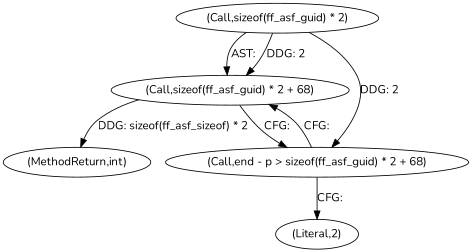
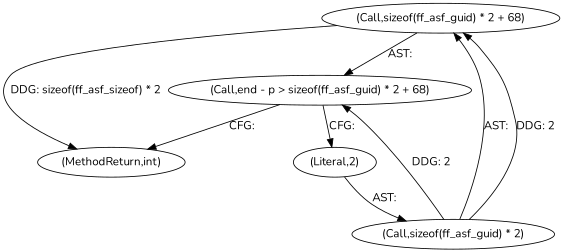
(298, 125) -> (218, 126)
(279, 126) -> (402, 54)
none -> (368, 202)
